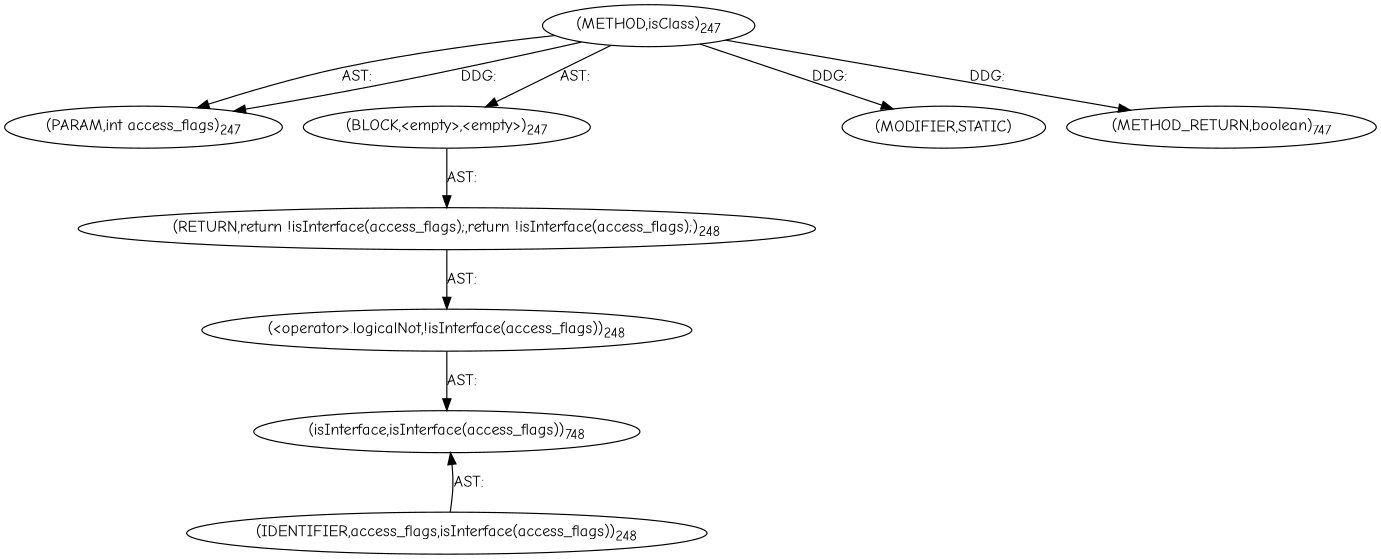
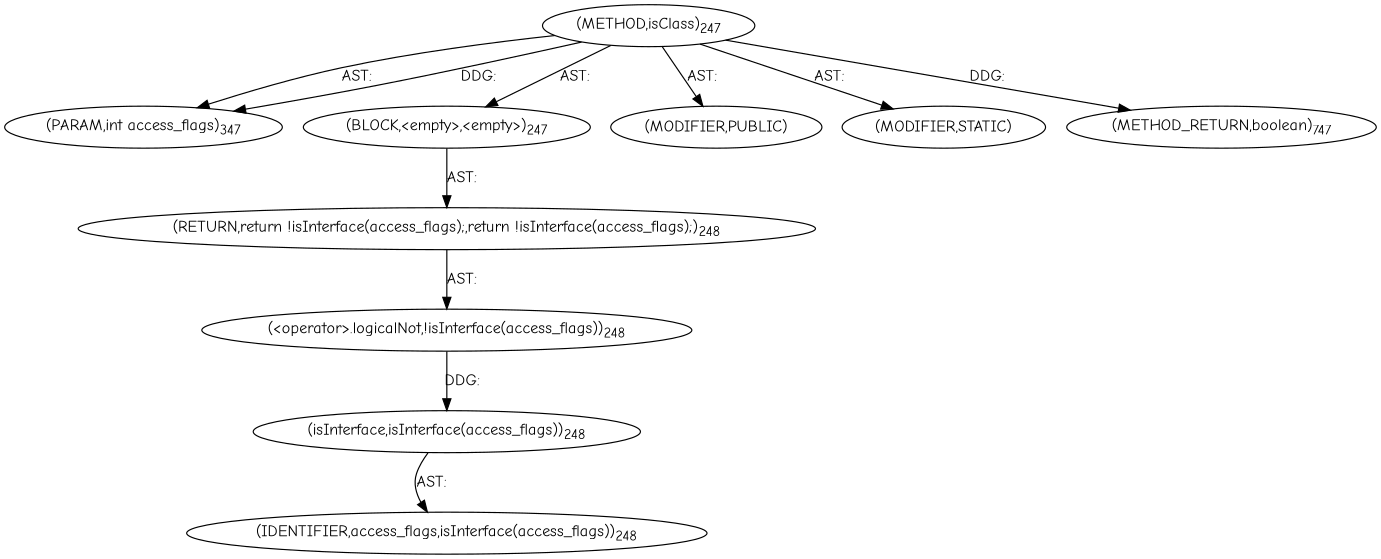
(832, 76) -> (832, 76)
(230, 125) -> (230, 125)
none -> (716, 127)
(465, 381) -> (465, 381)
(575, 430) -> (575, 430)
(453, 488) -> (416, 477)
